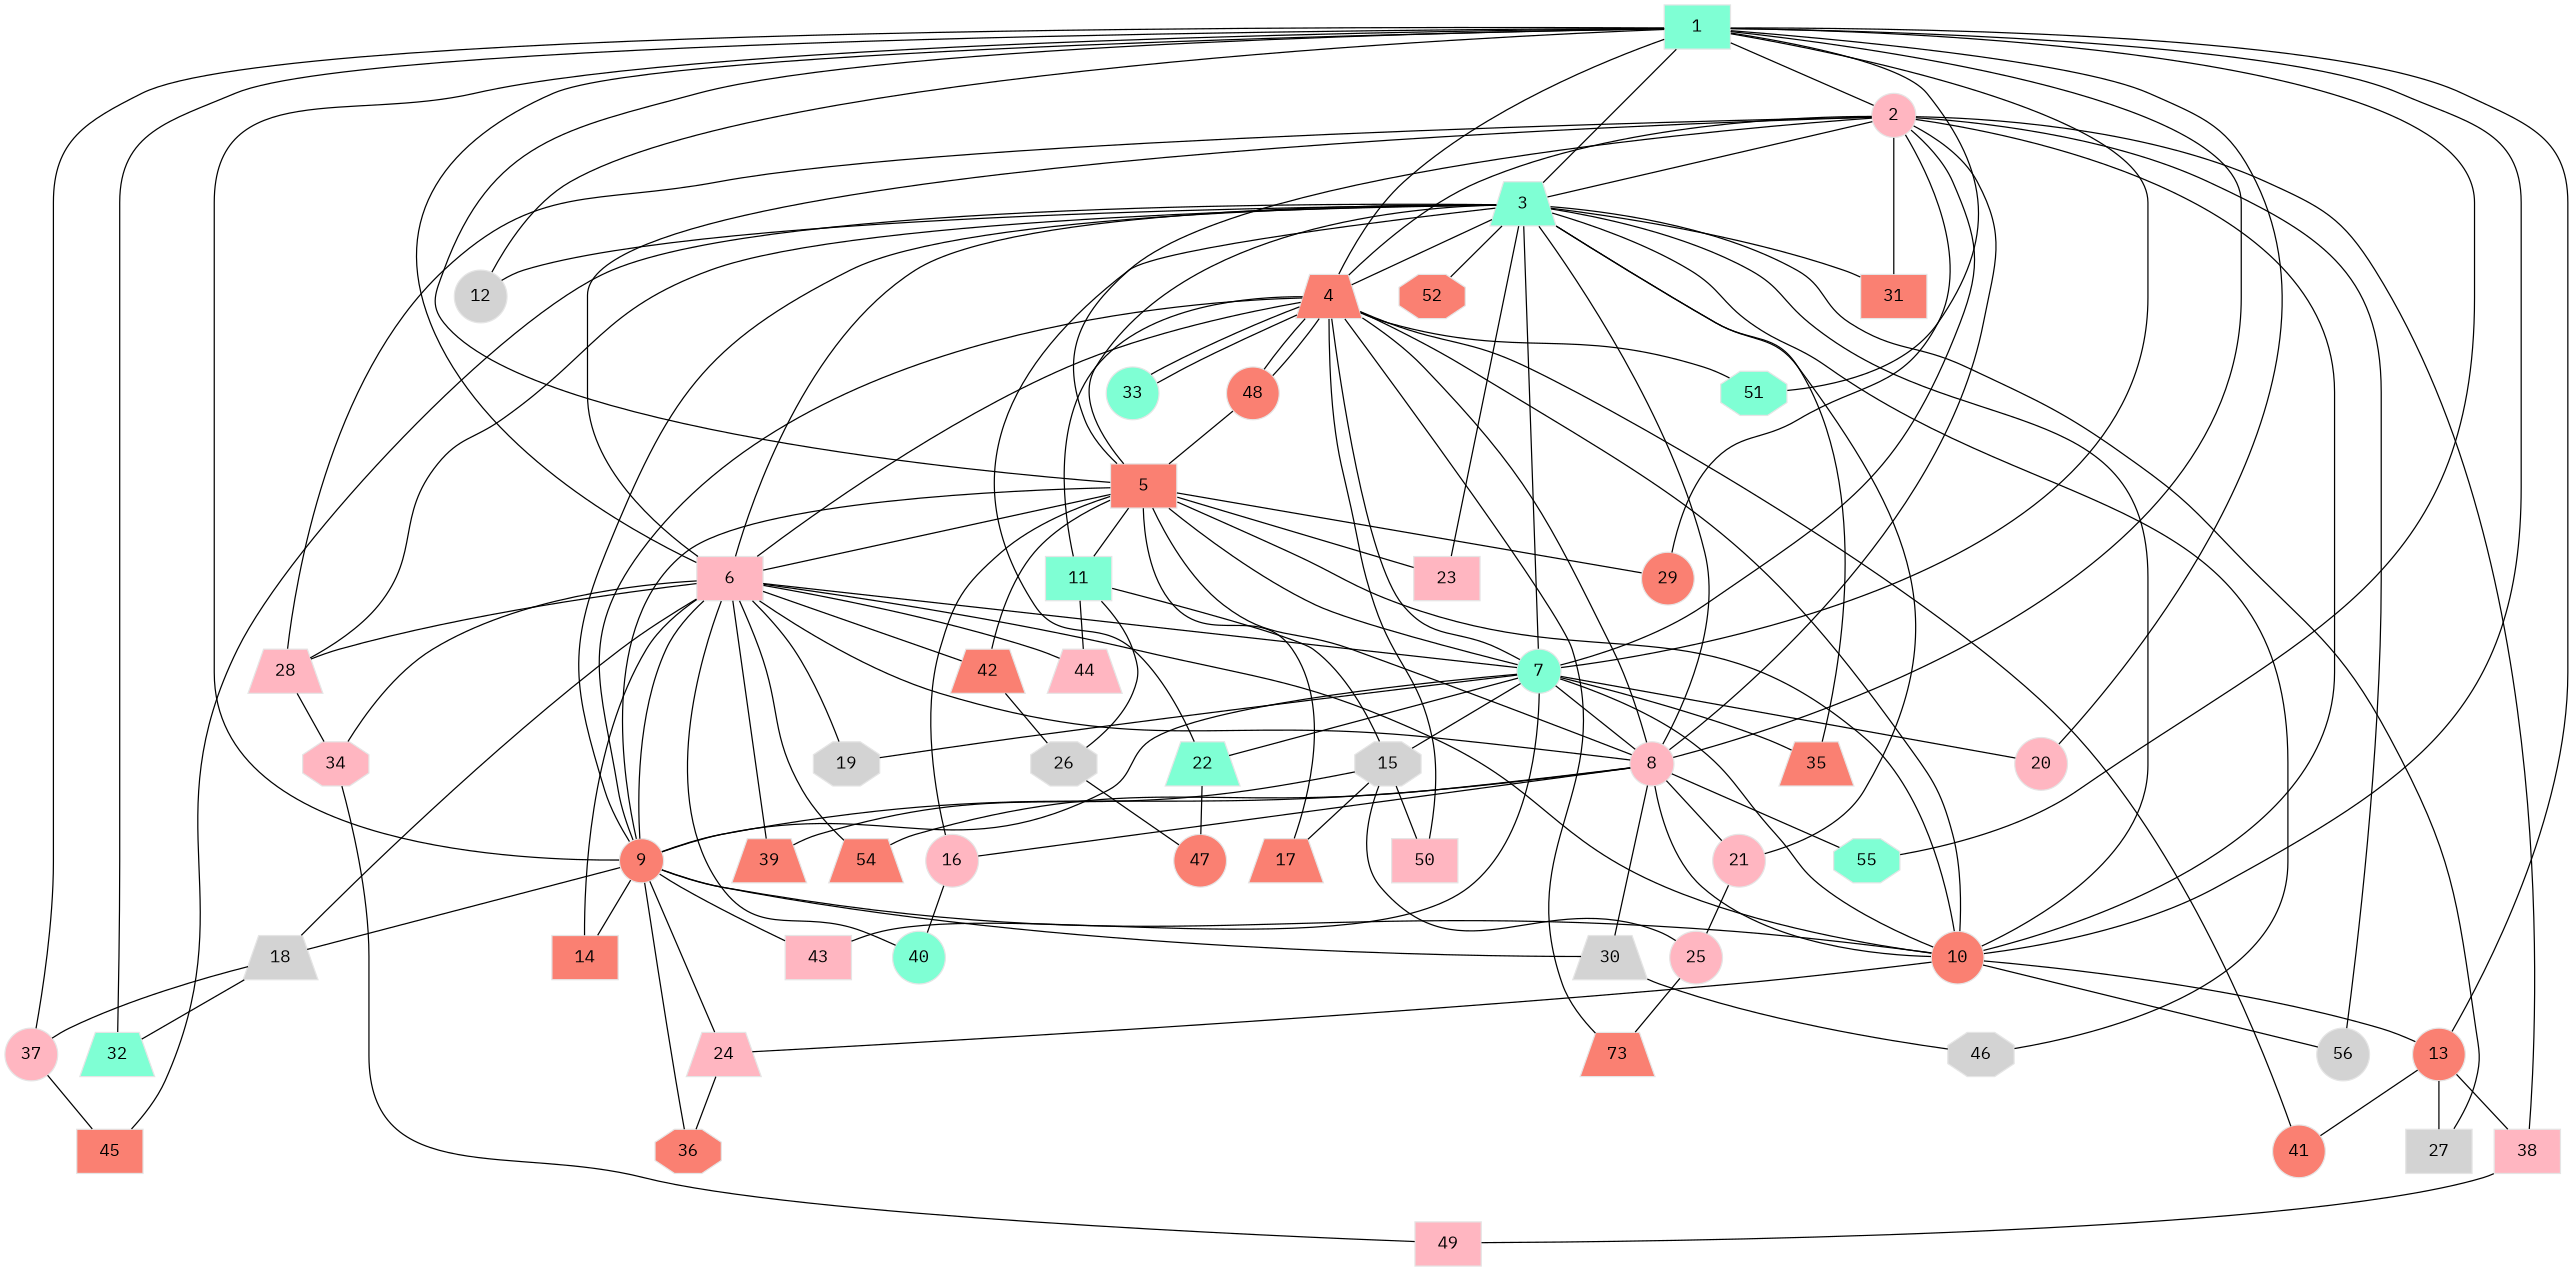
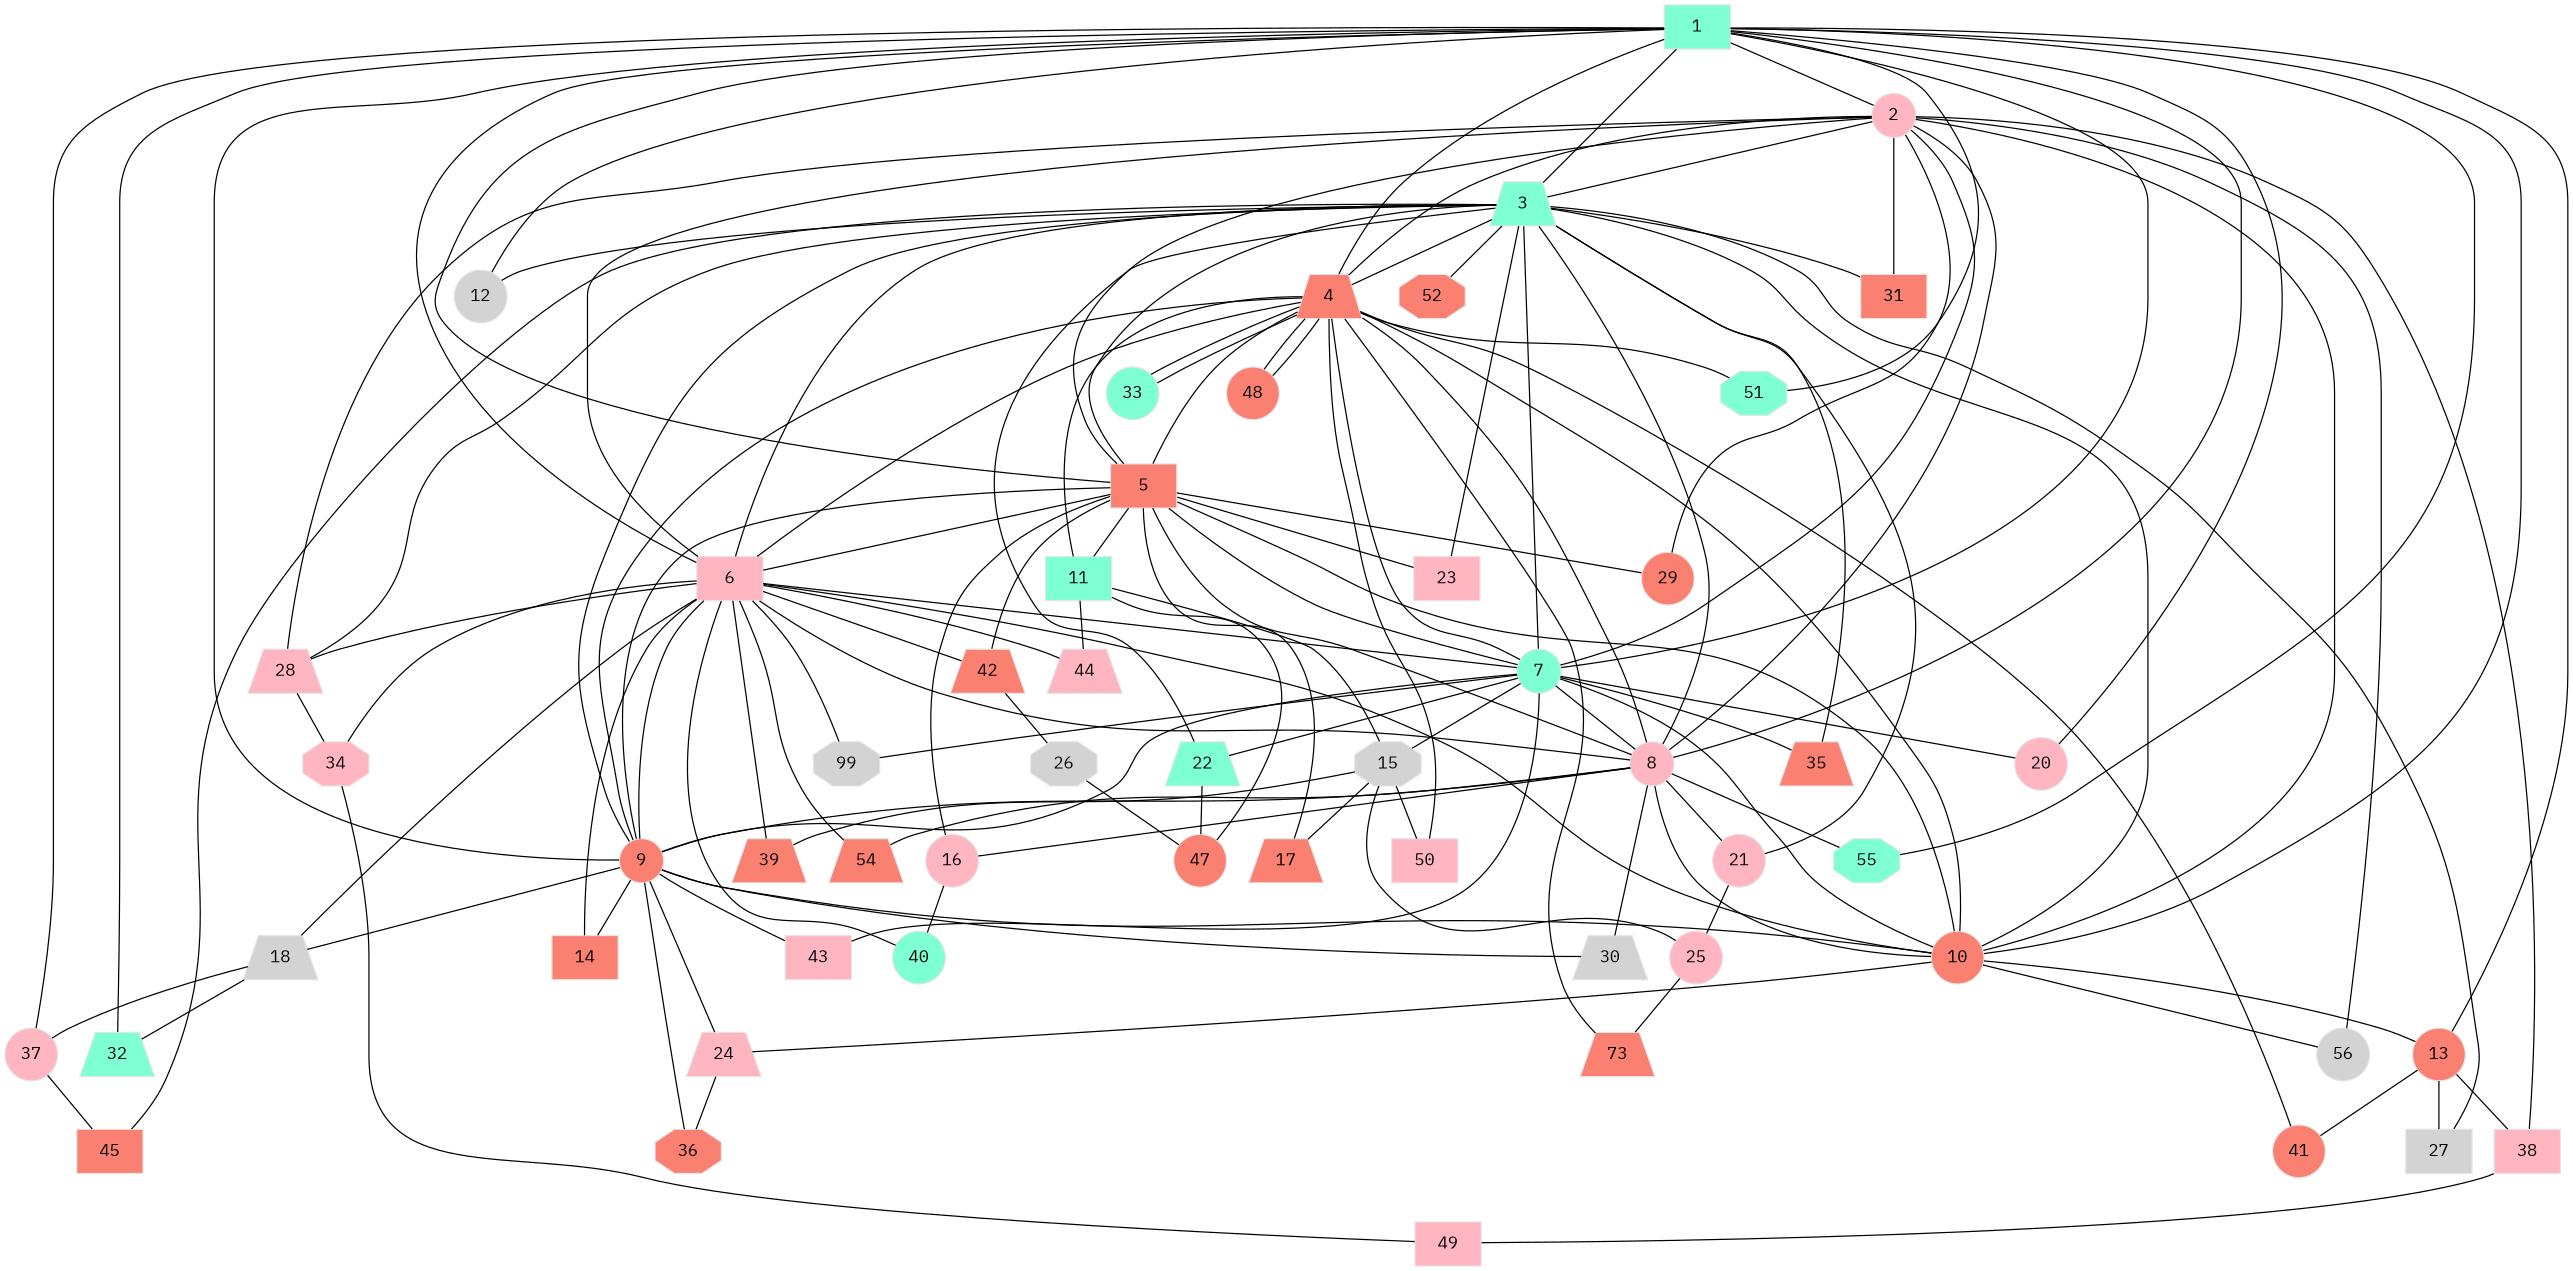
(1201, 438) -> (1210, 373)
(1137, 678) -> (1276, 668)
(847, 764) -> (847, 764)
(1981, 1054) -> none
